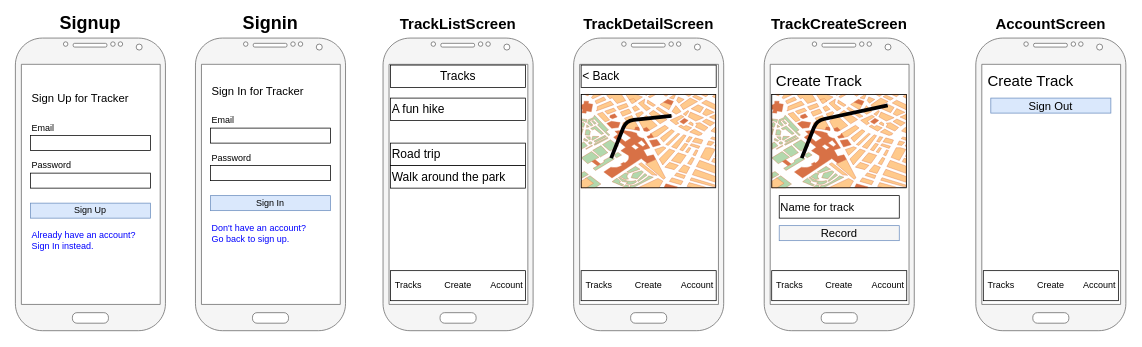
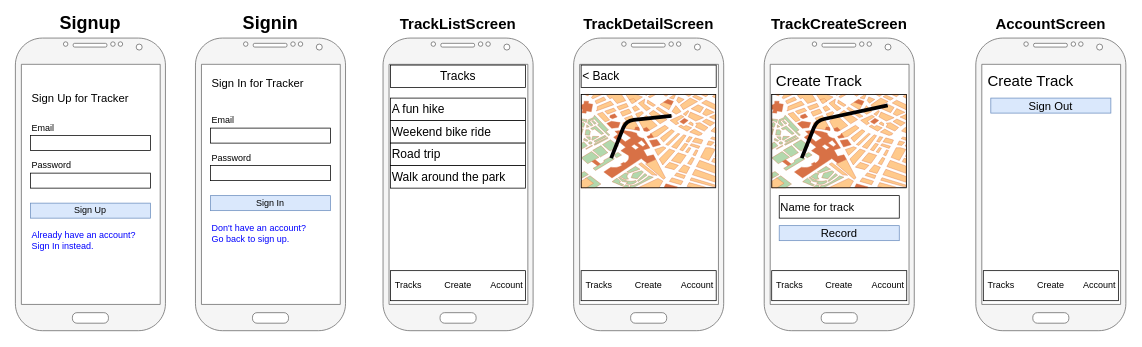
(270, 90) -> (270, 83)
none -> (458, 132)
(839, 233) -> (839, 233)
